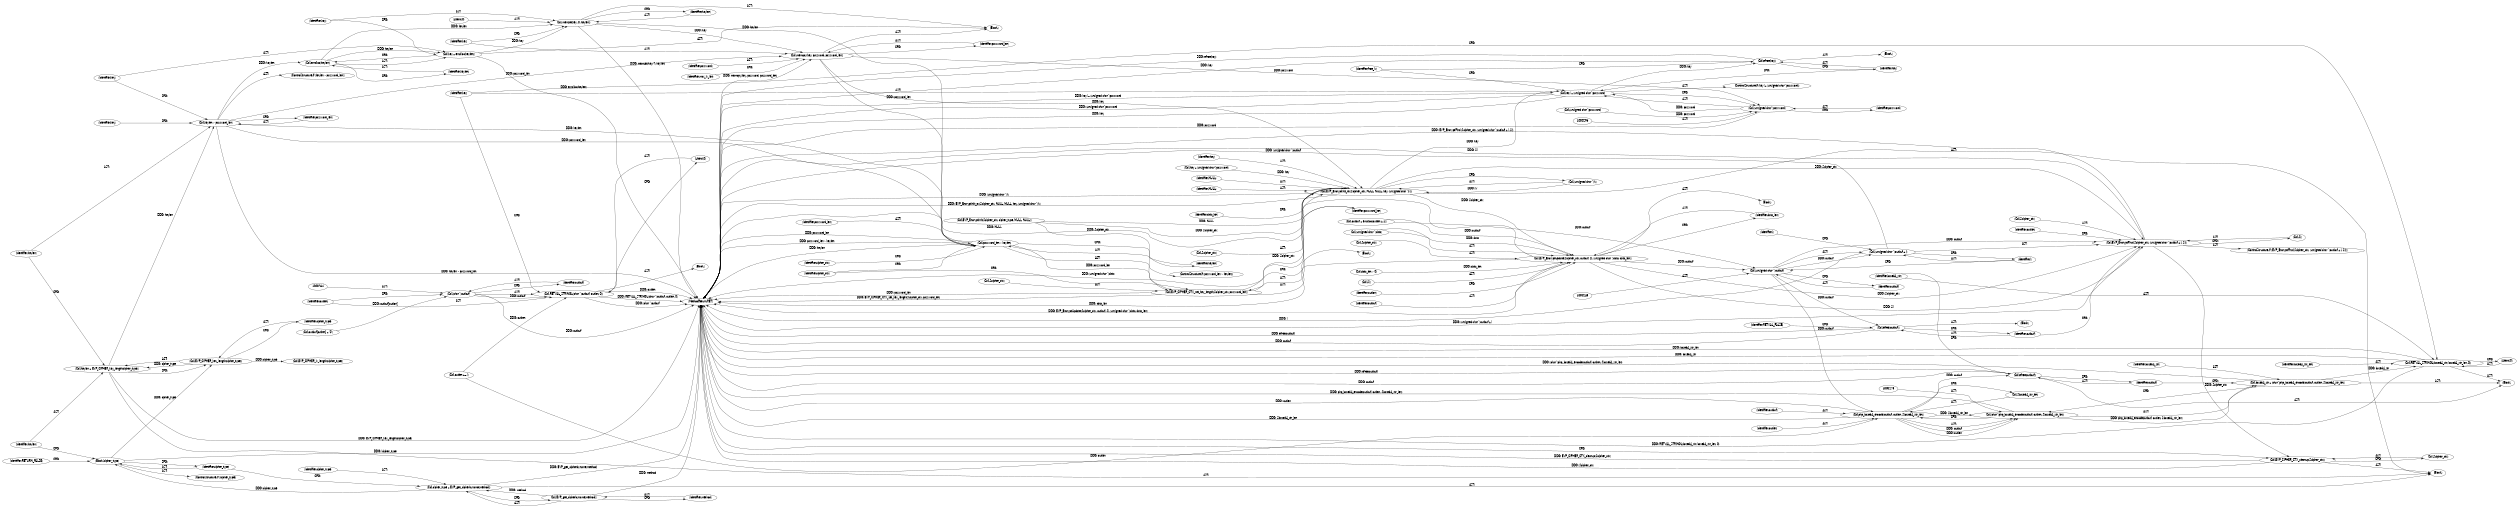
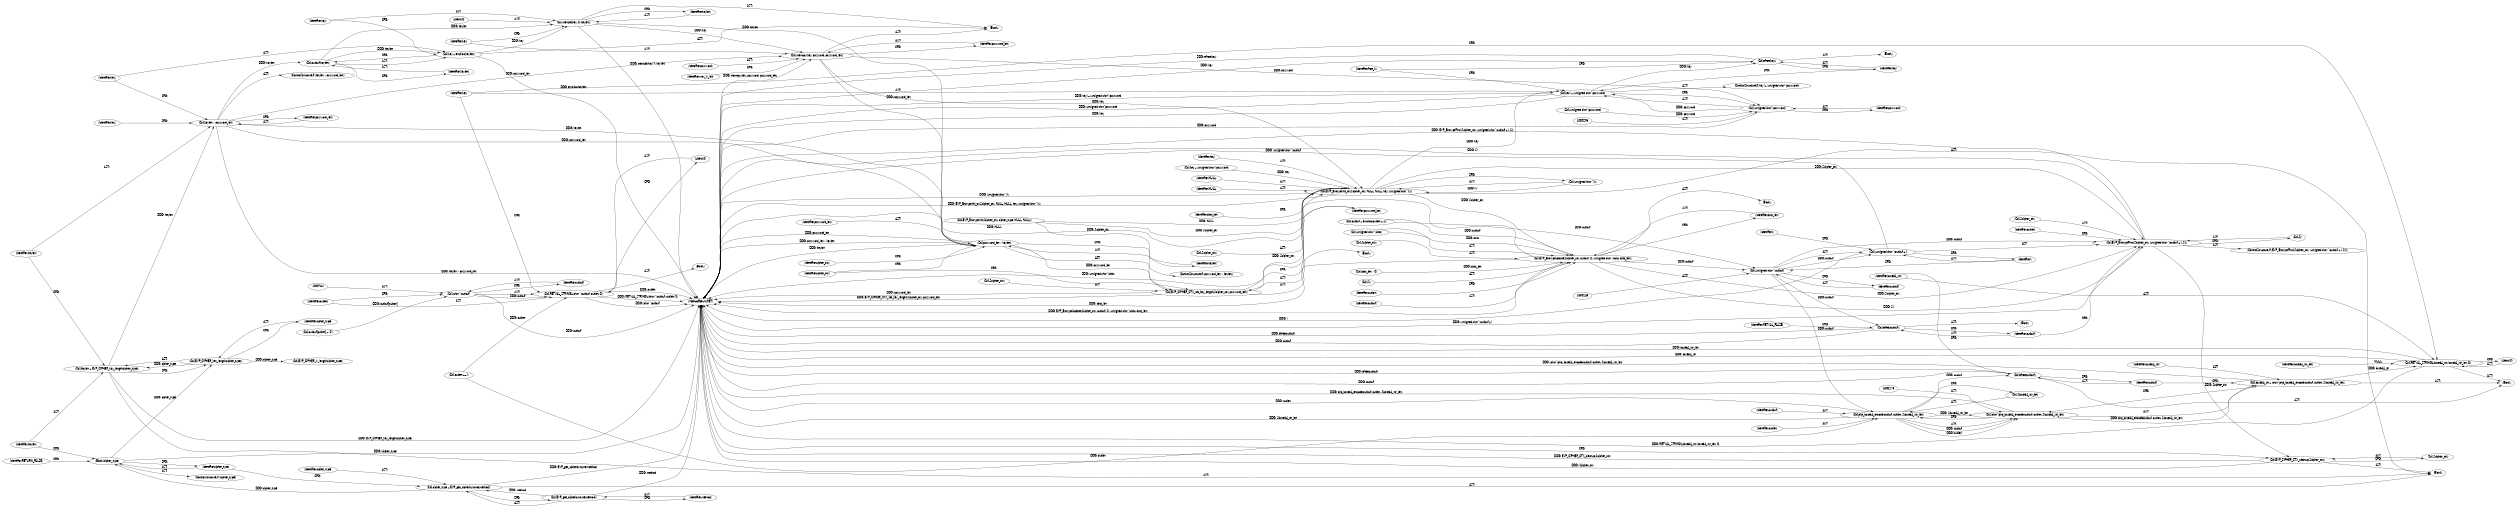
(318, 63) -> (318, 63)
(2379, 362) -> (2379, 362)
